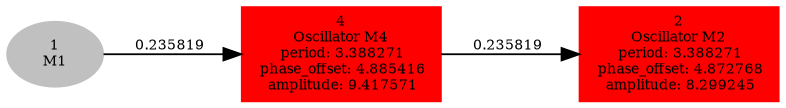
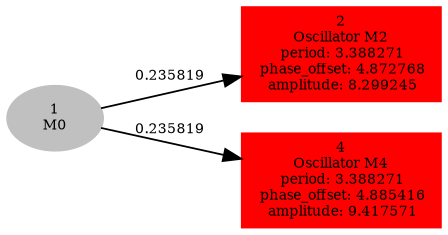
(501, 54) -> (162, 94)
(55, 61) -> (55, 125)
